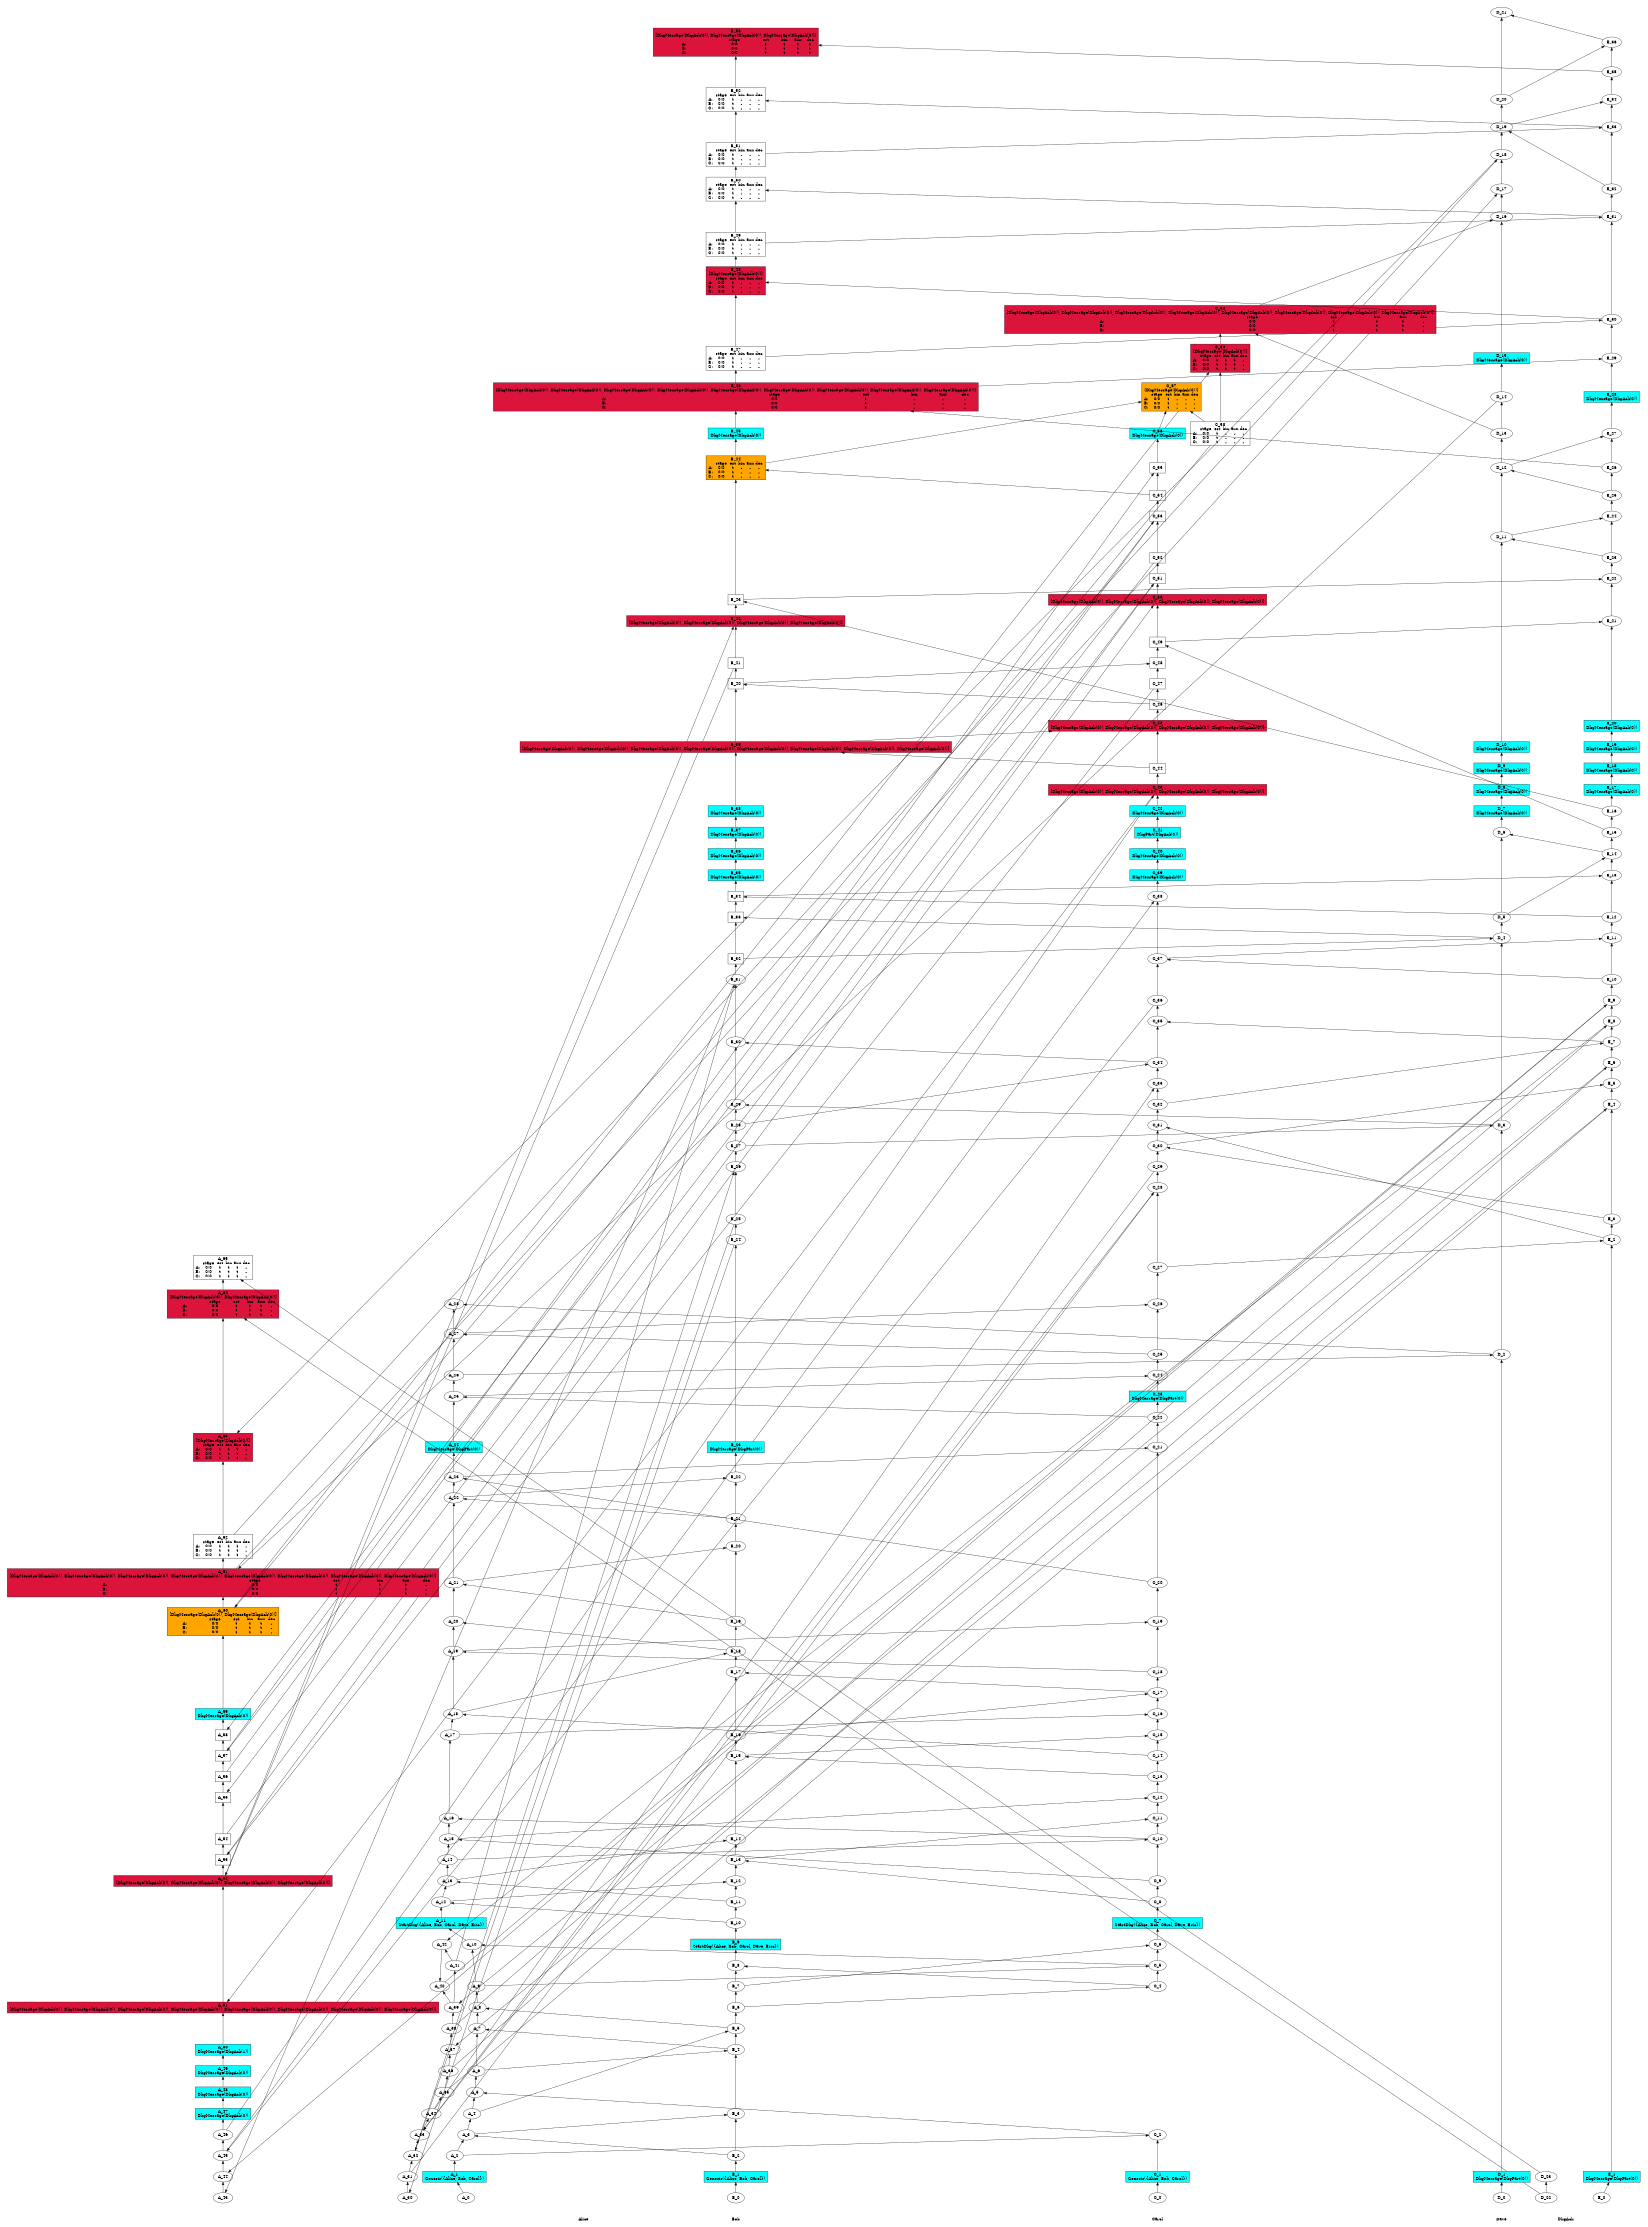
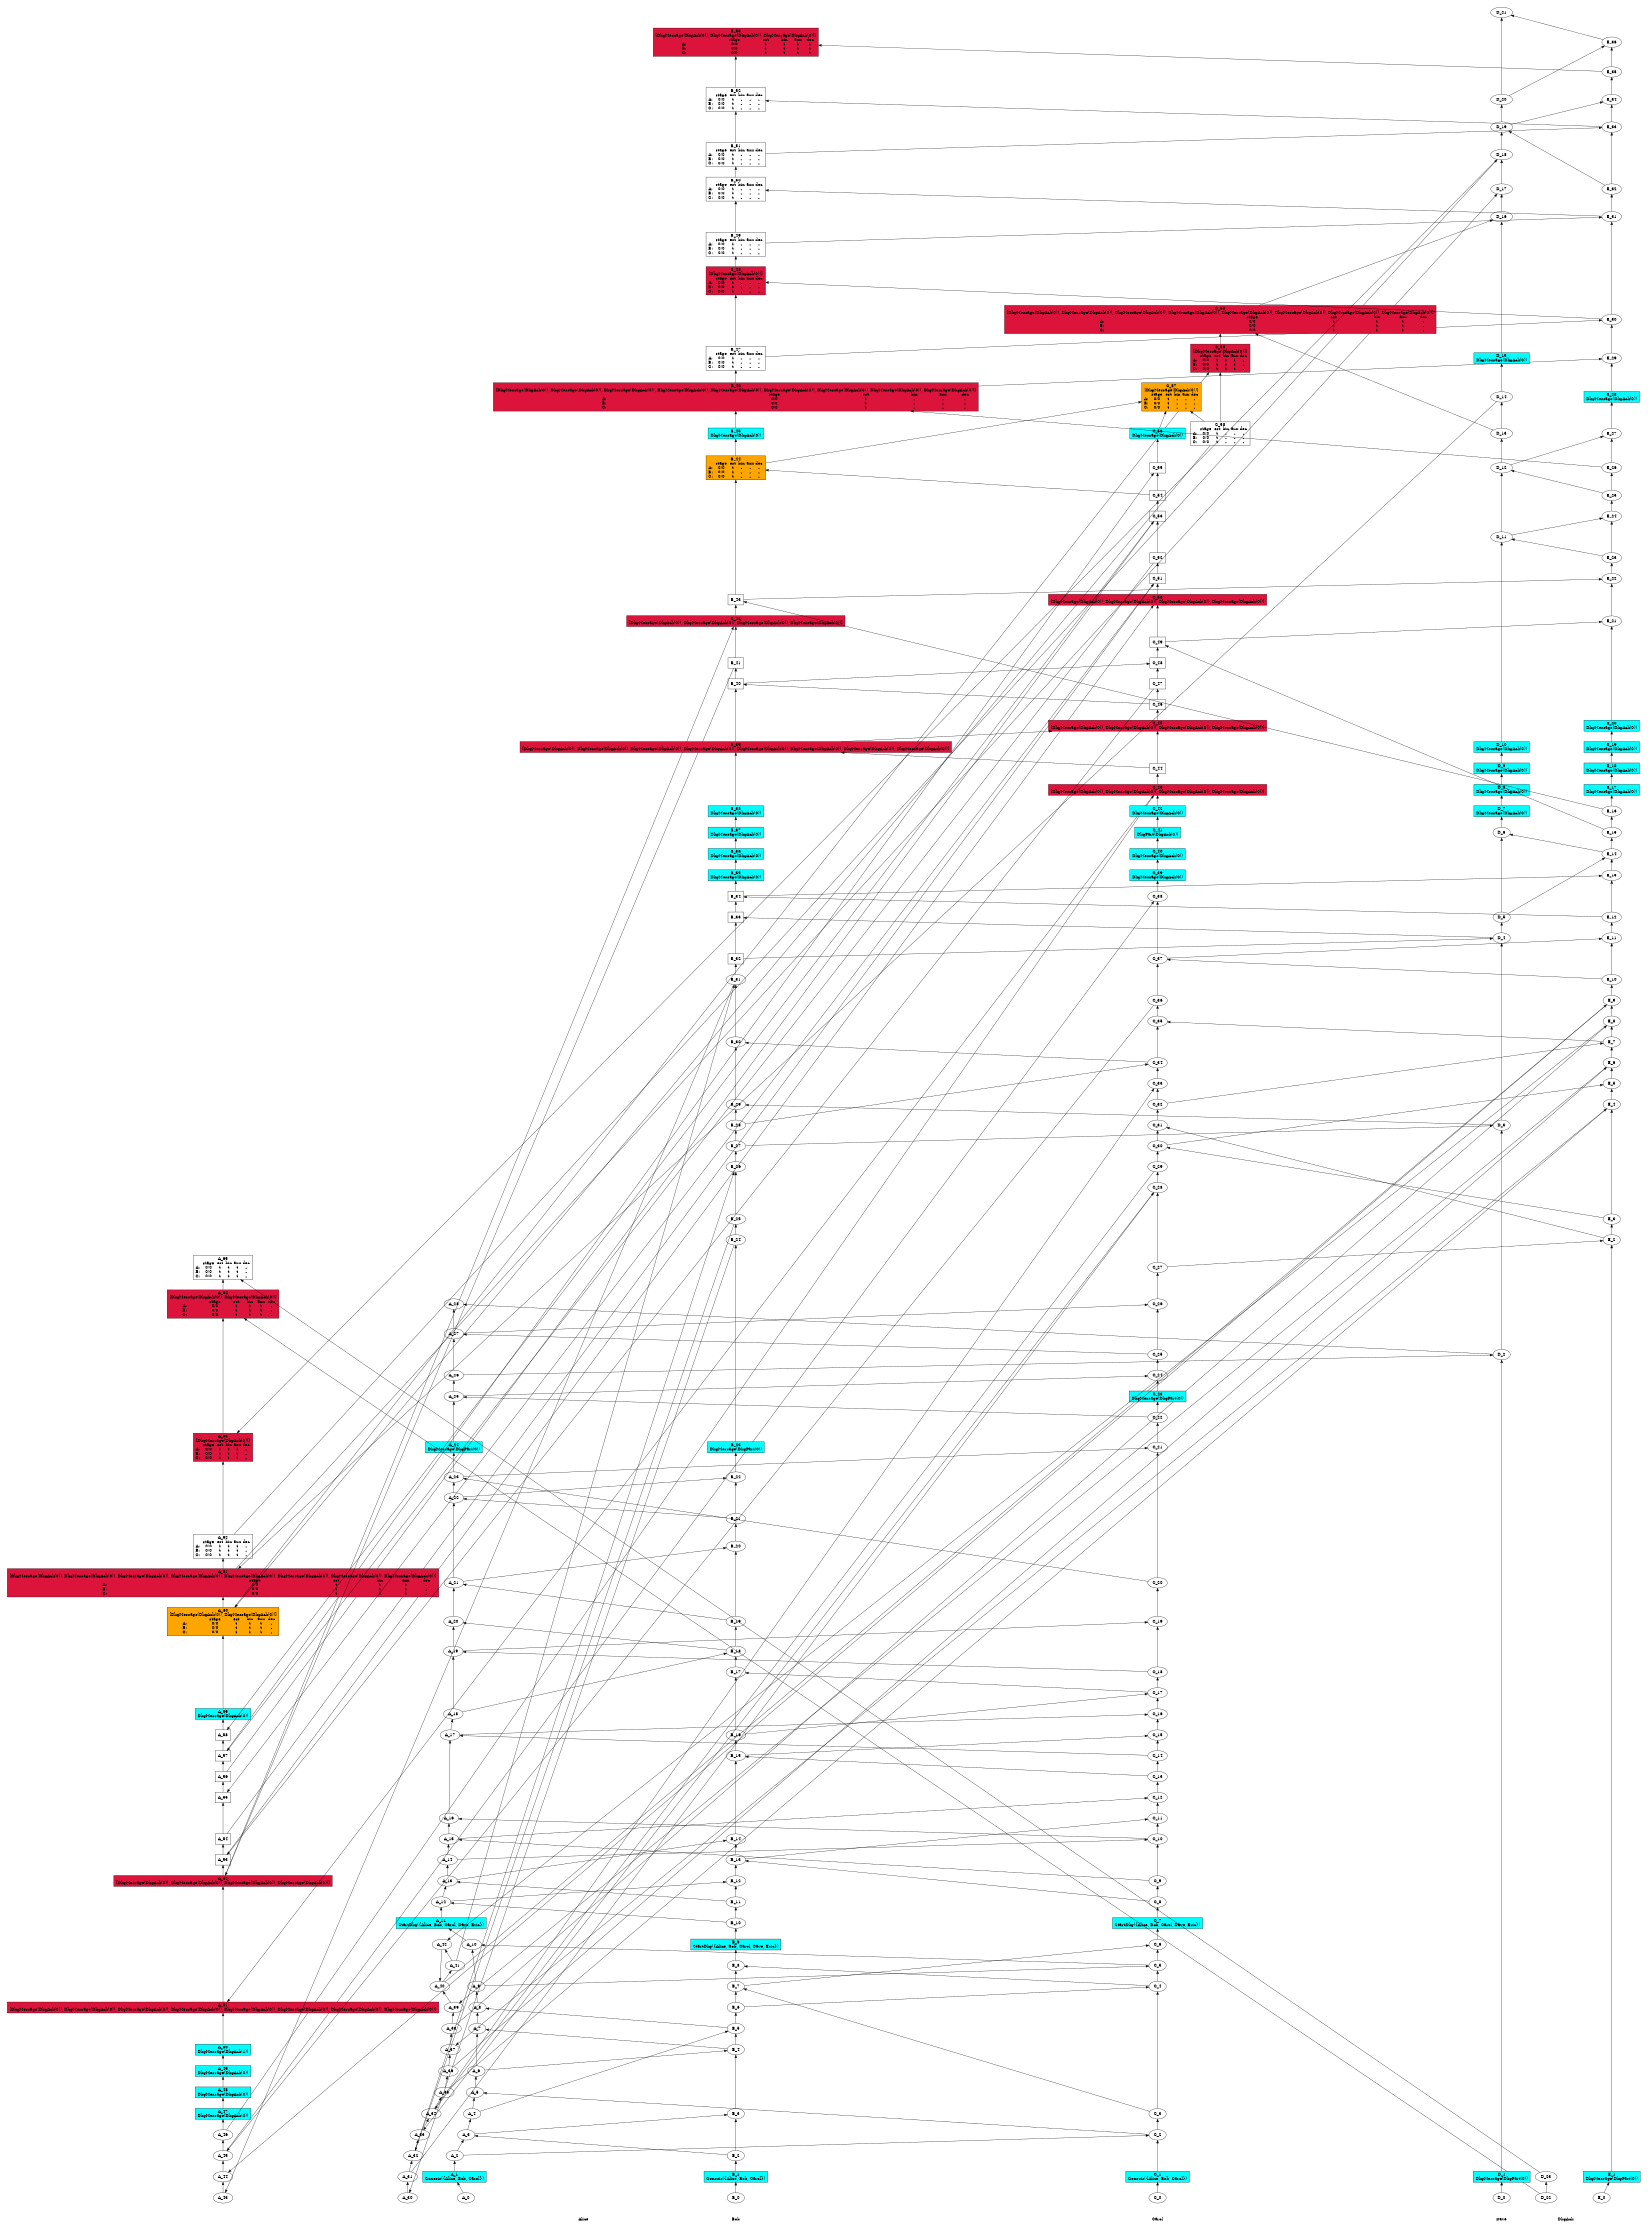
(790, 1650) -> (795, 1639)
(807, 1735) -> (805, 1746)
(454, 1988) -> (446, 1977)
none -> (1158, 2114)
